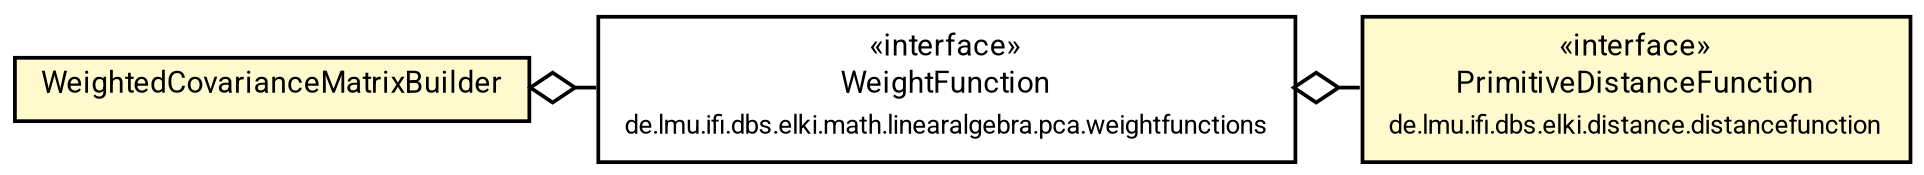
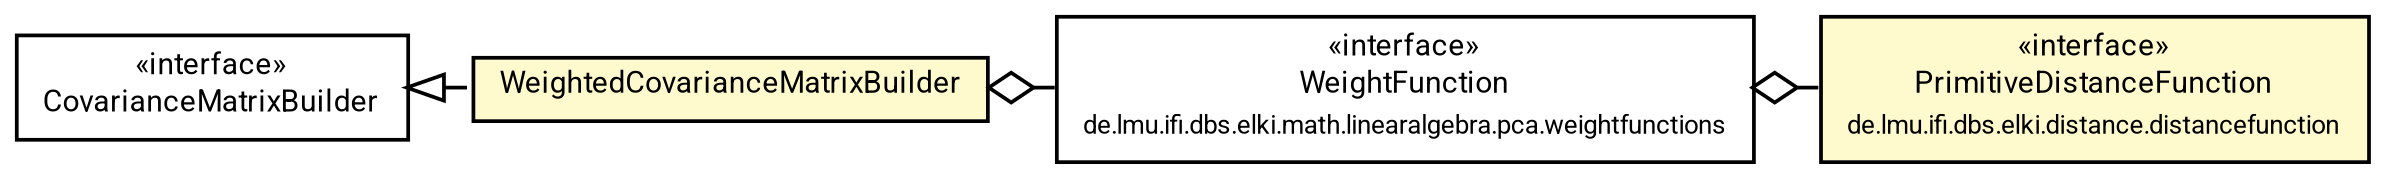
none -> (211, 88)
